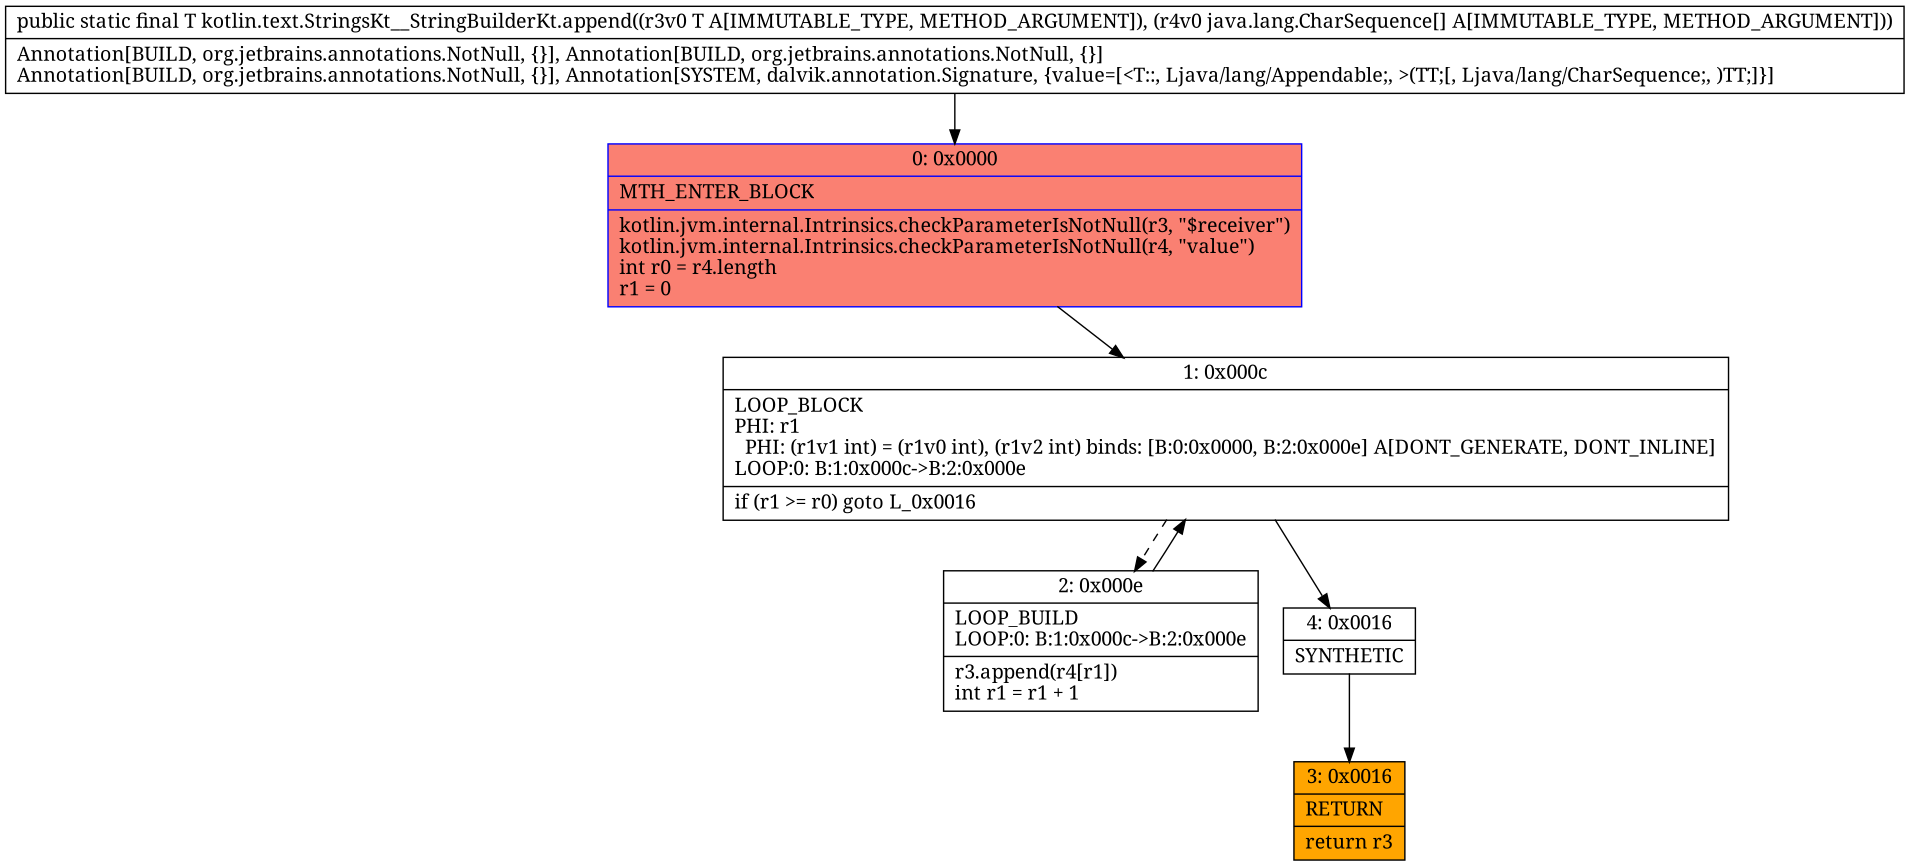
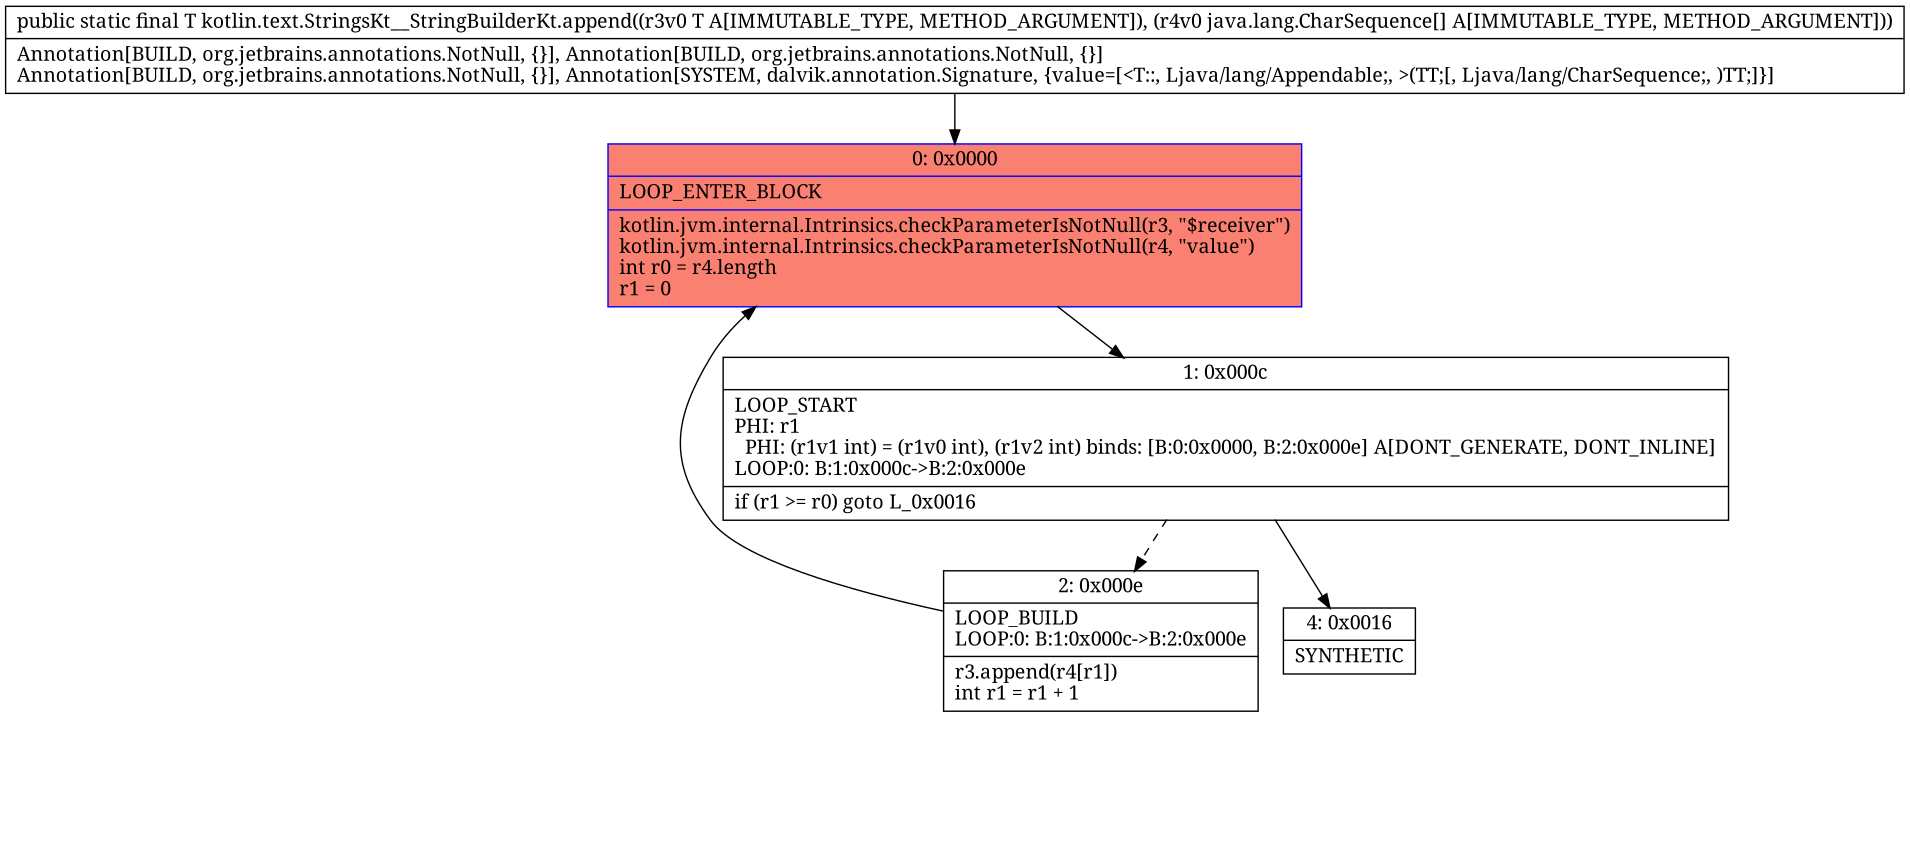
(717, 192) -> (721, 192)
(799, 406) -> (796, 406)
(1165, 552) -> (719, 528)
(1349, 811) -> none
